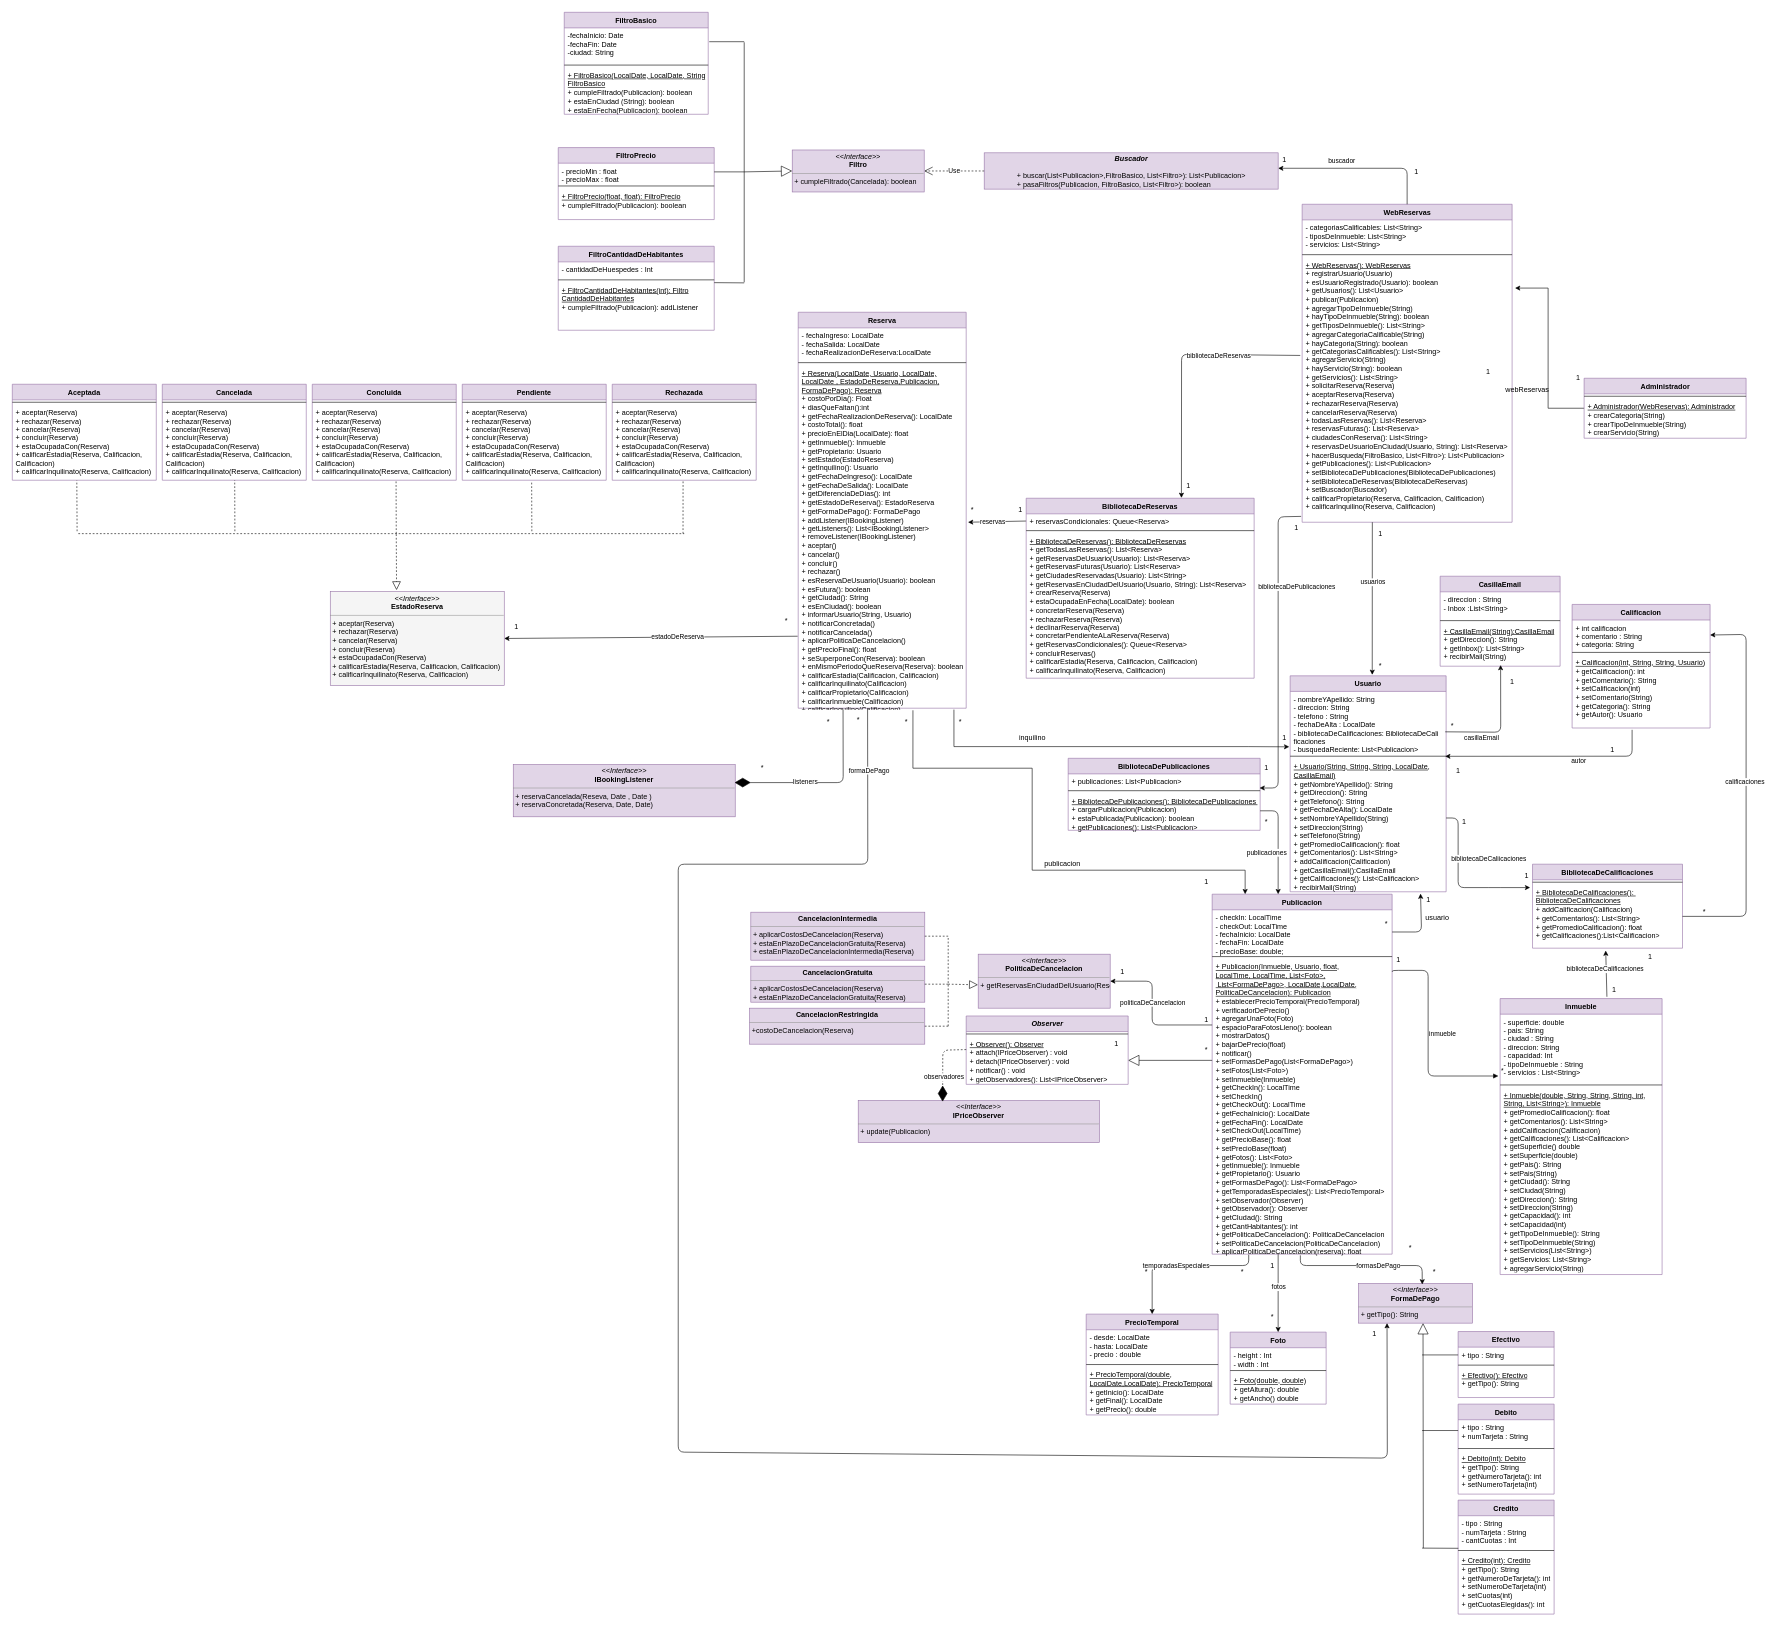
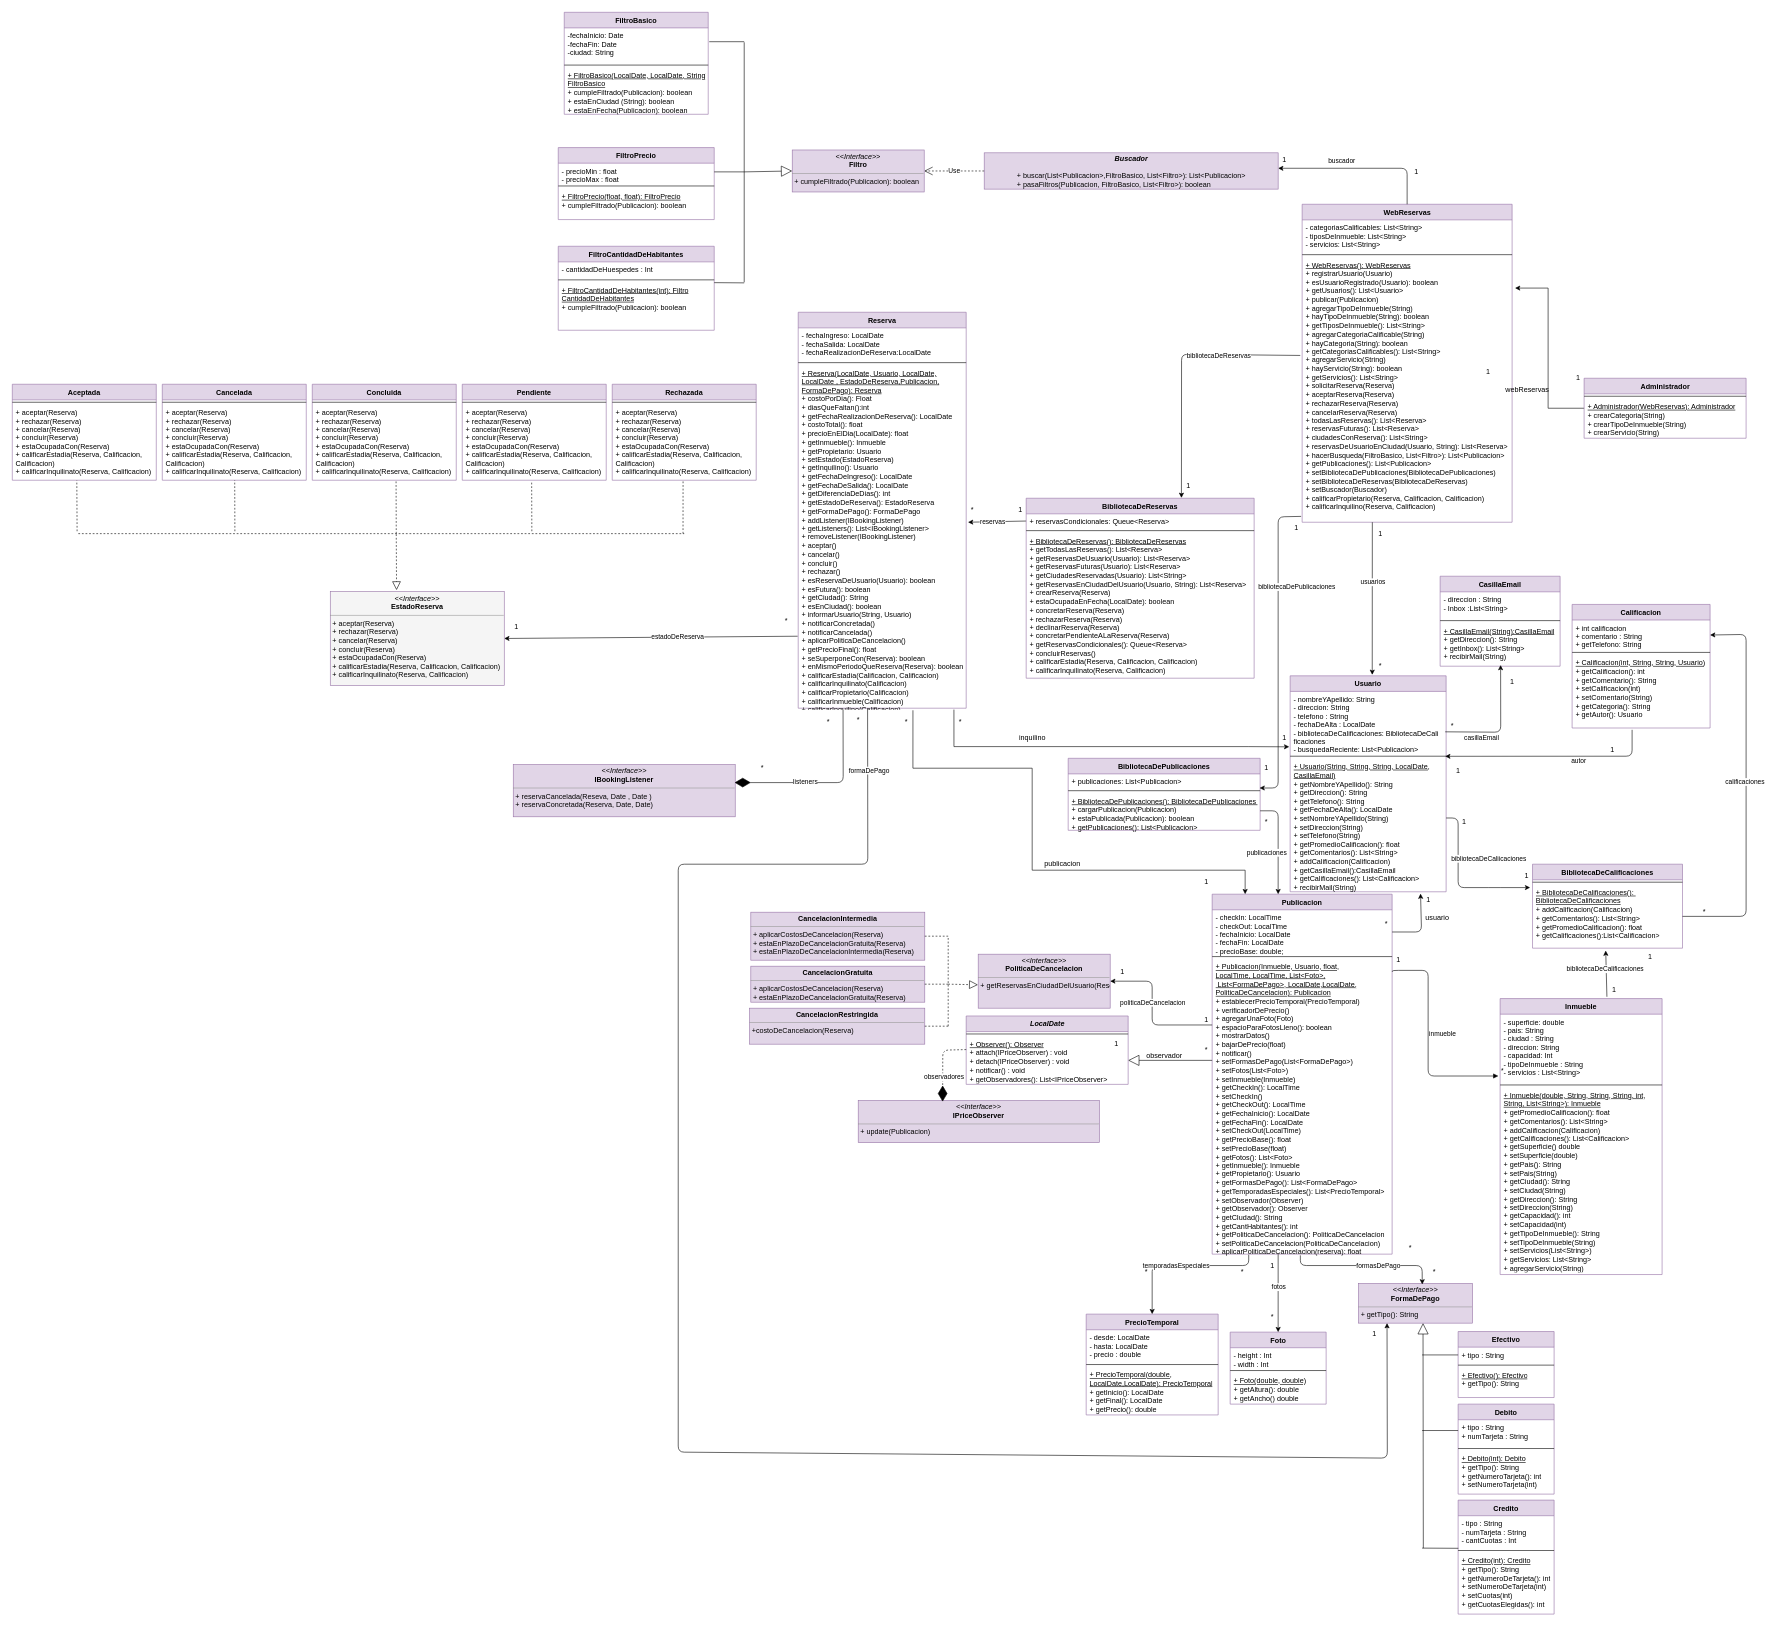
(857, 163) -> (860, 163)
(637, 299) -> (635, 299)
(1605, 628) -> (1605, 628)
(1048, 1025) -> (1048, 1025)
none -> (1164, 1056)
